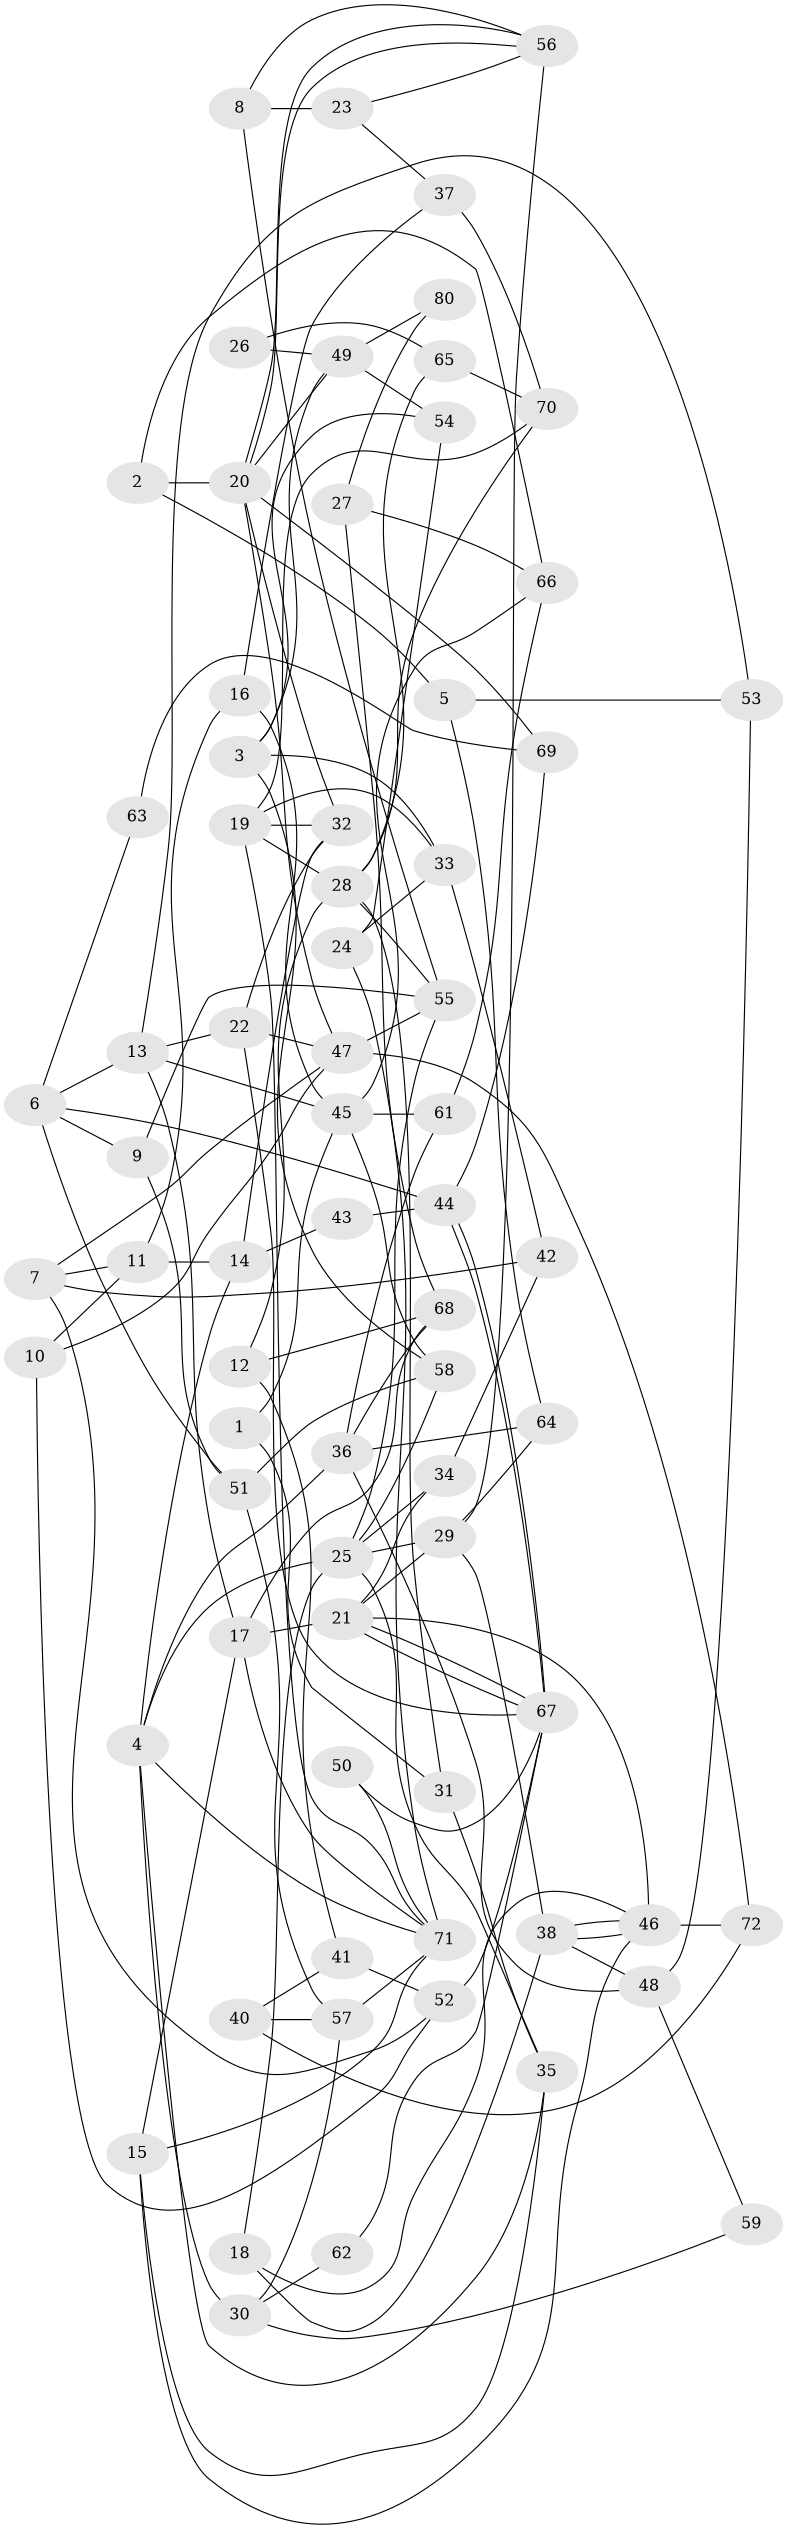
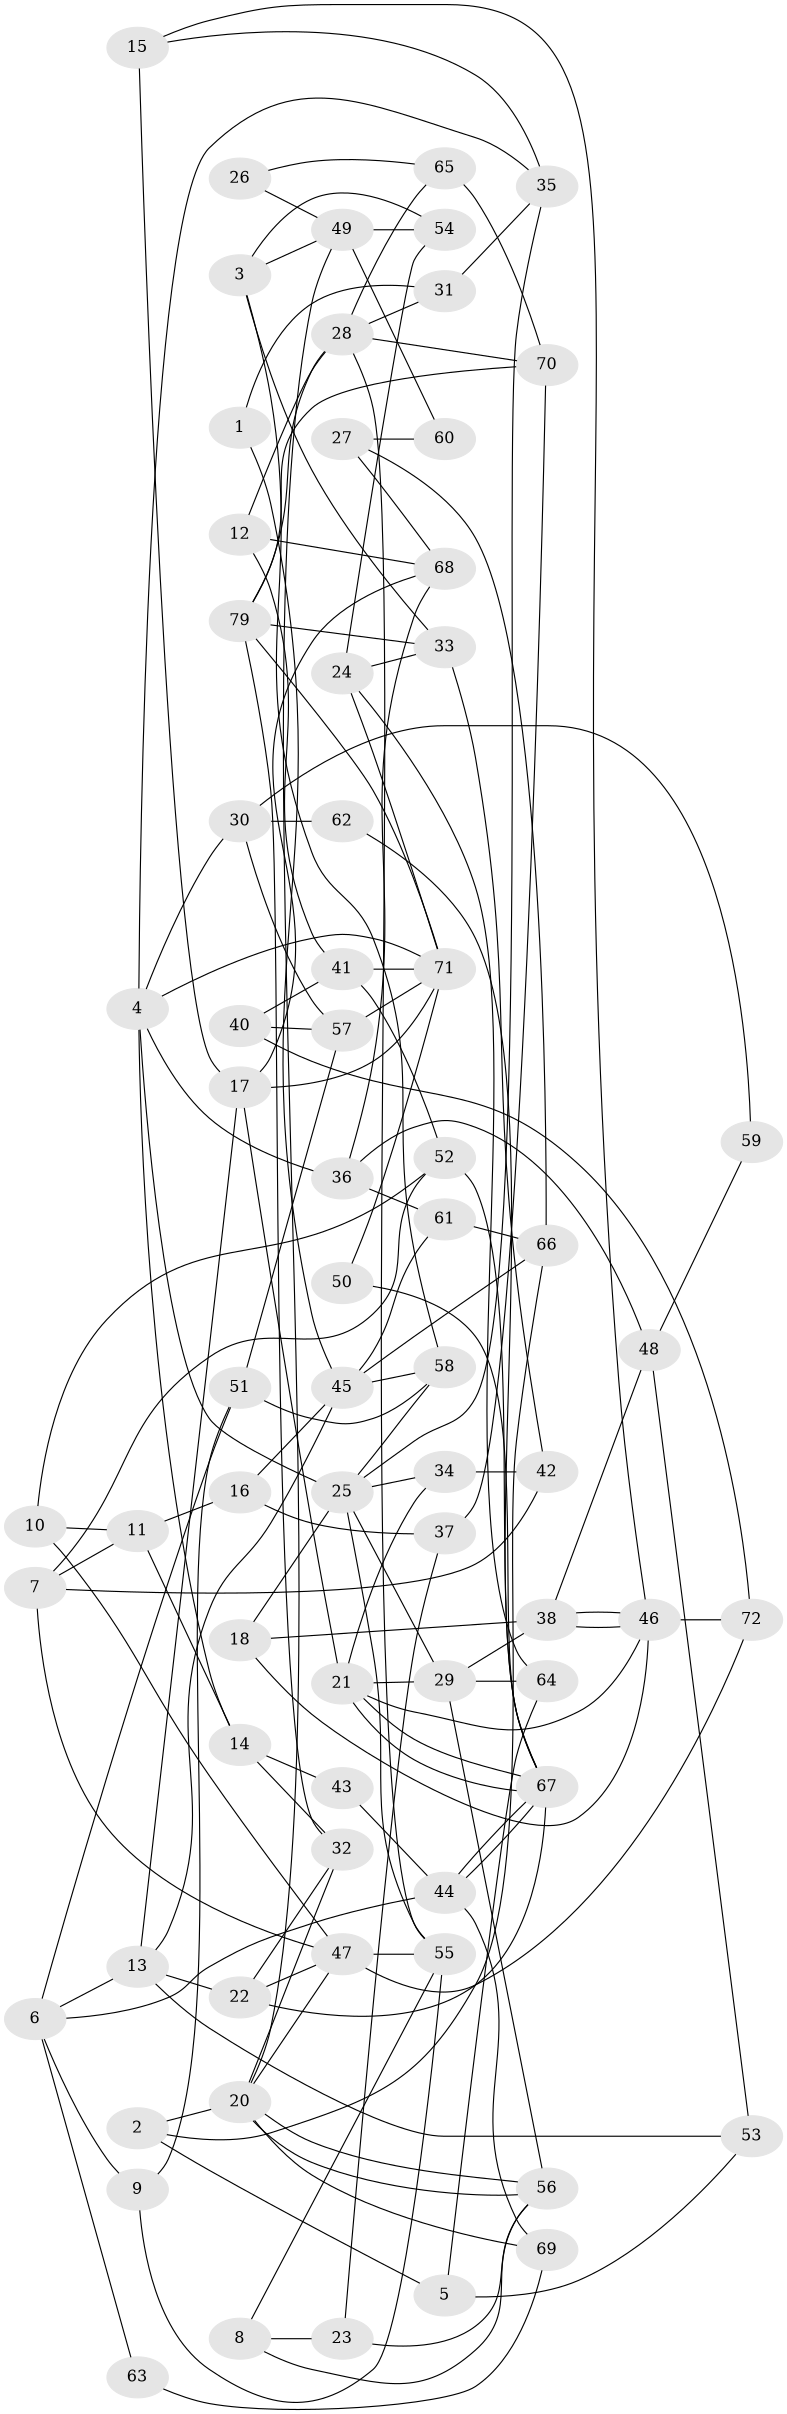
(445, 300) -> (445, 439)
(240, 825) -> (240, 621)
(445, 1438) -> (493, 1164)
(325, 2086) -> (394, 969)
